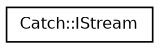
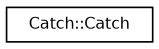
(80, 25) -> (80, 25)
